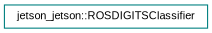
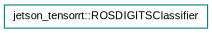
(106, 17) -> (106, 17)
